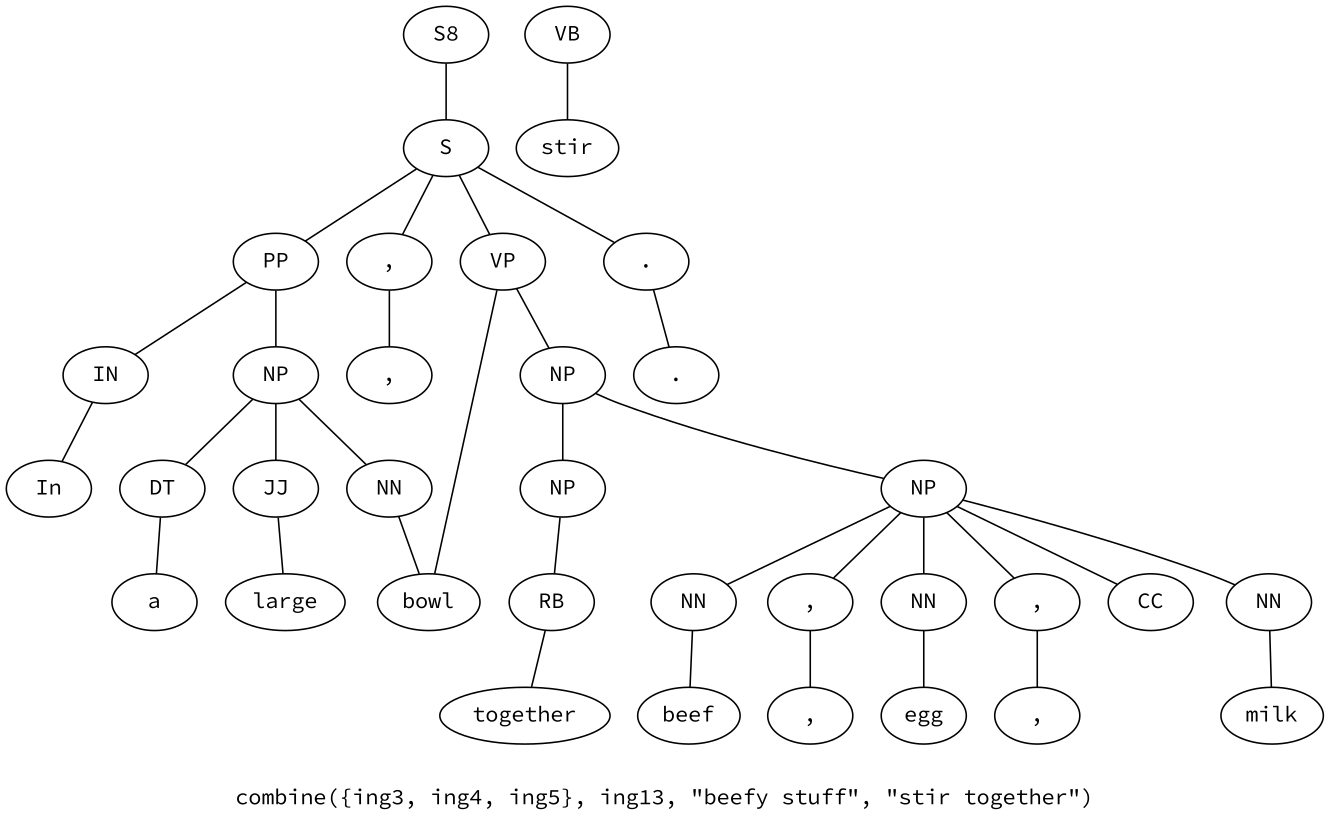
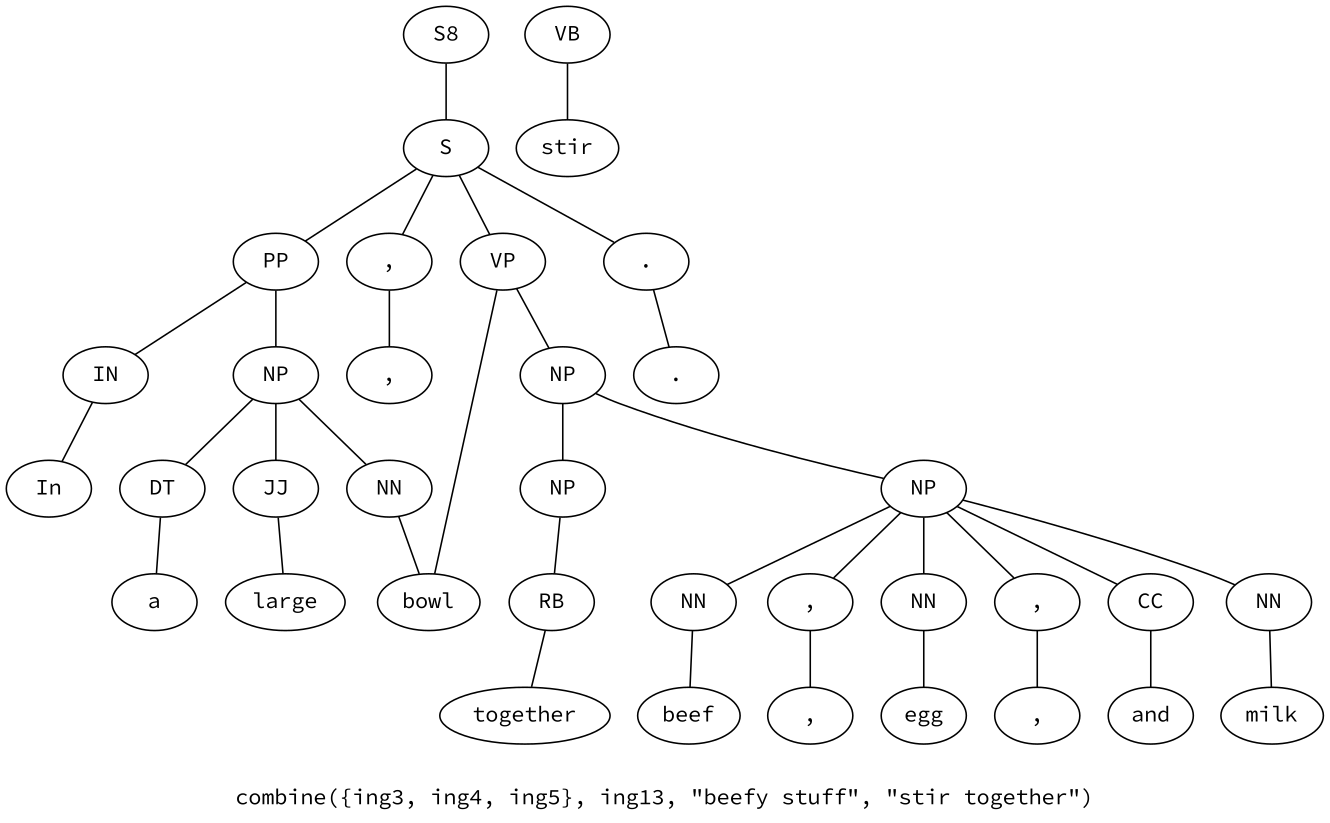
none -> (1151, 716)
